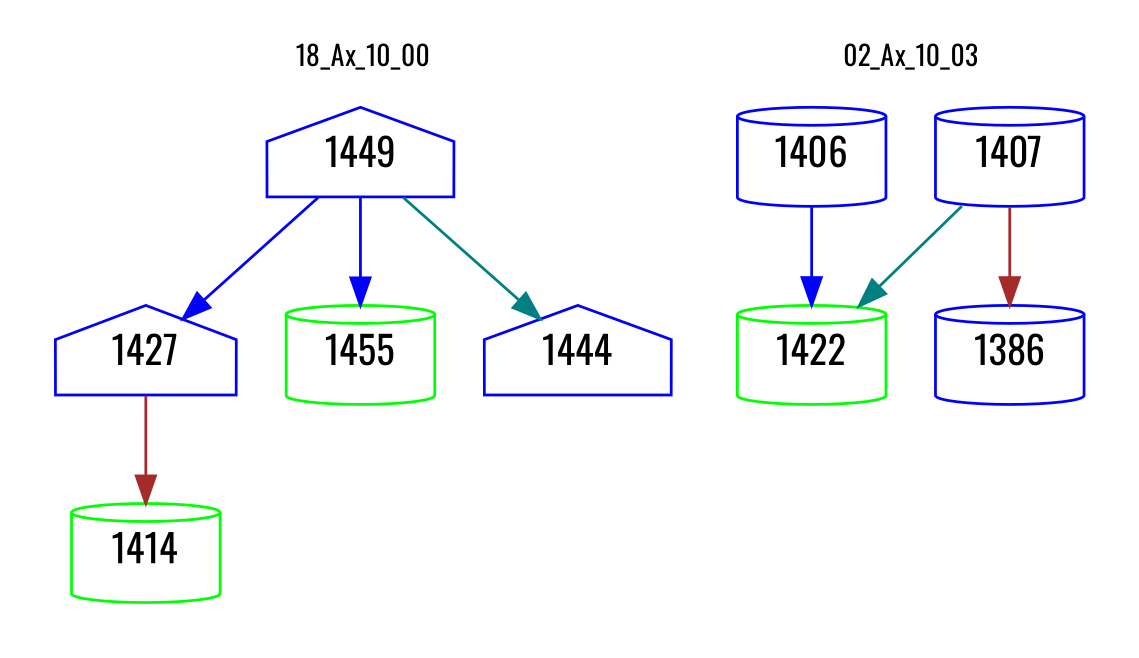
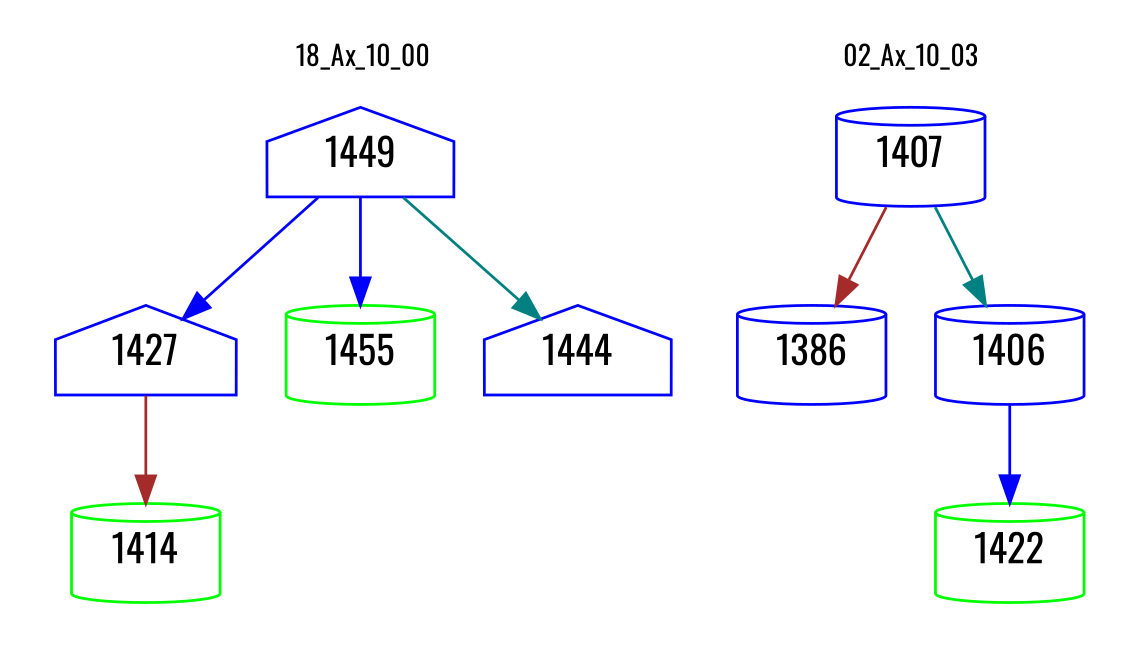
(920, 246) -> (954, 244)
